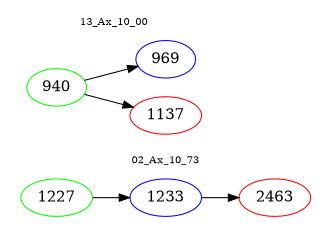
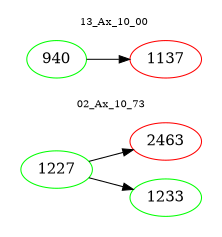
(166, 59) -> none
(166, 198) -> (166, 198)
(215, 198) -> (106, 157)
